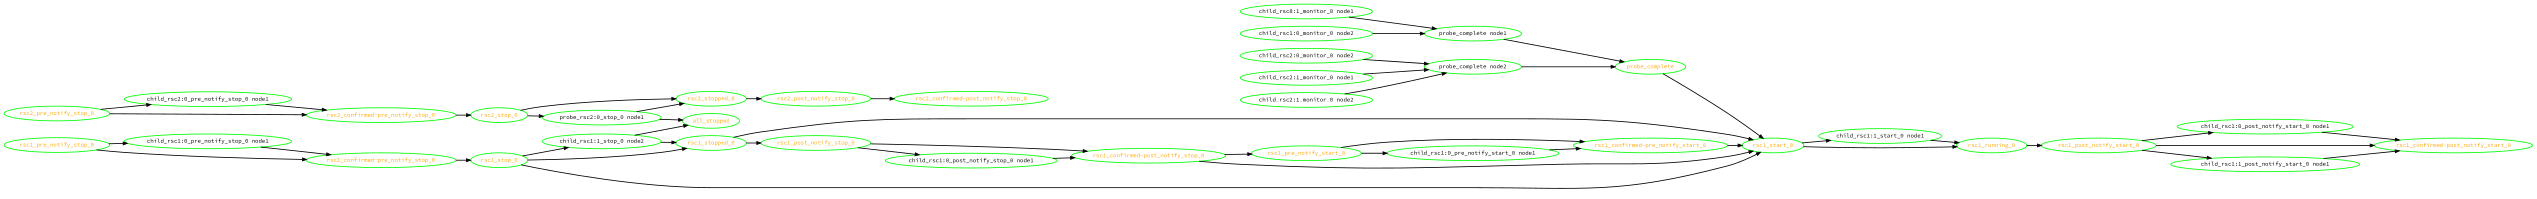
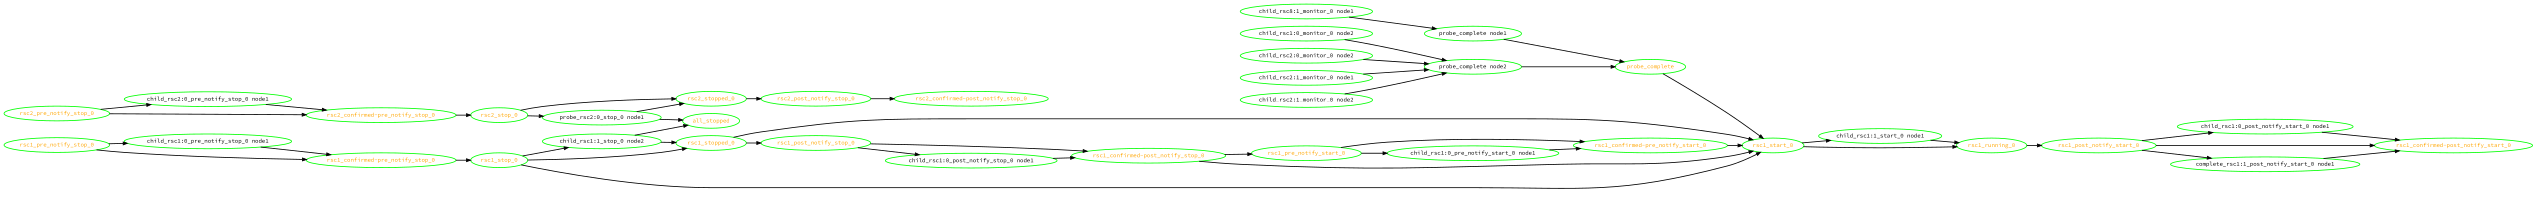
(1396, 34) -> (1394, 49)
(2265, 164) -> (2265, 164)
